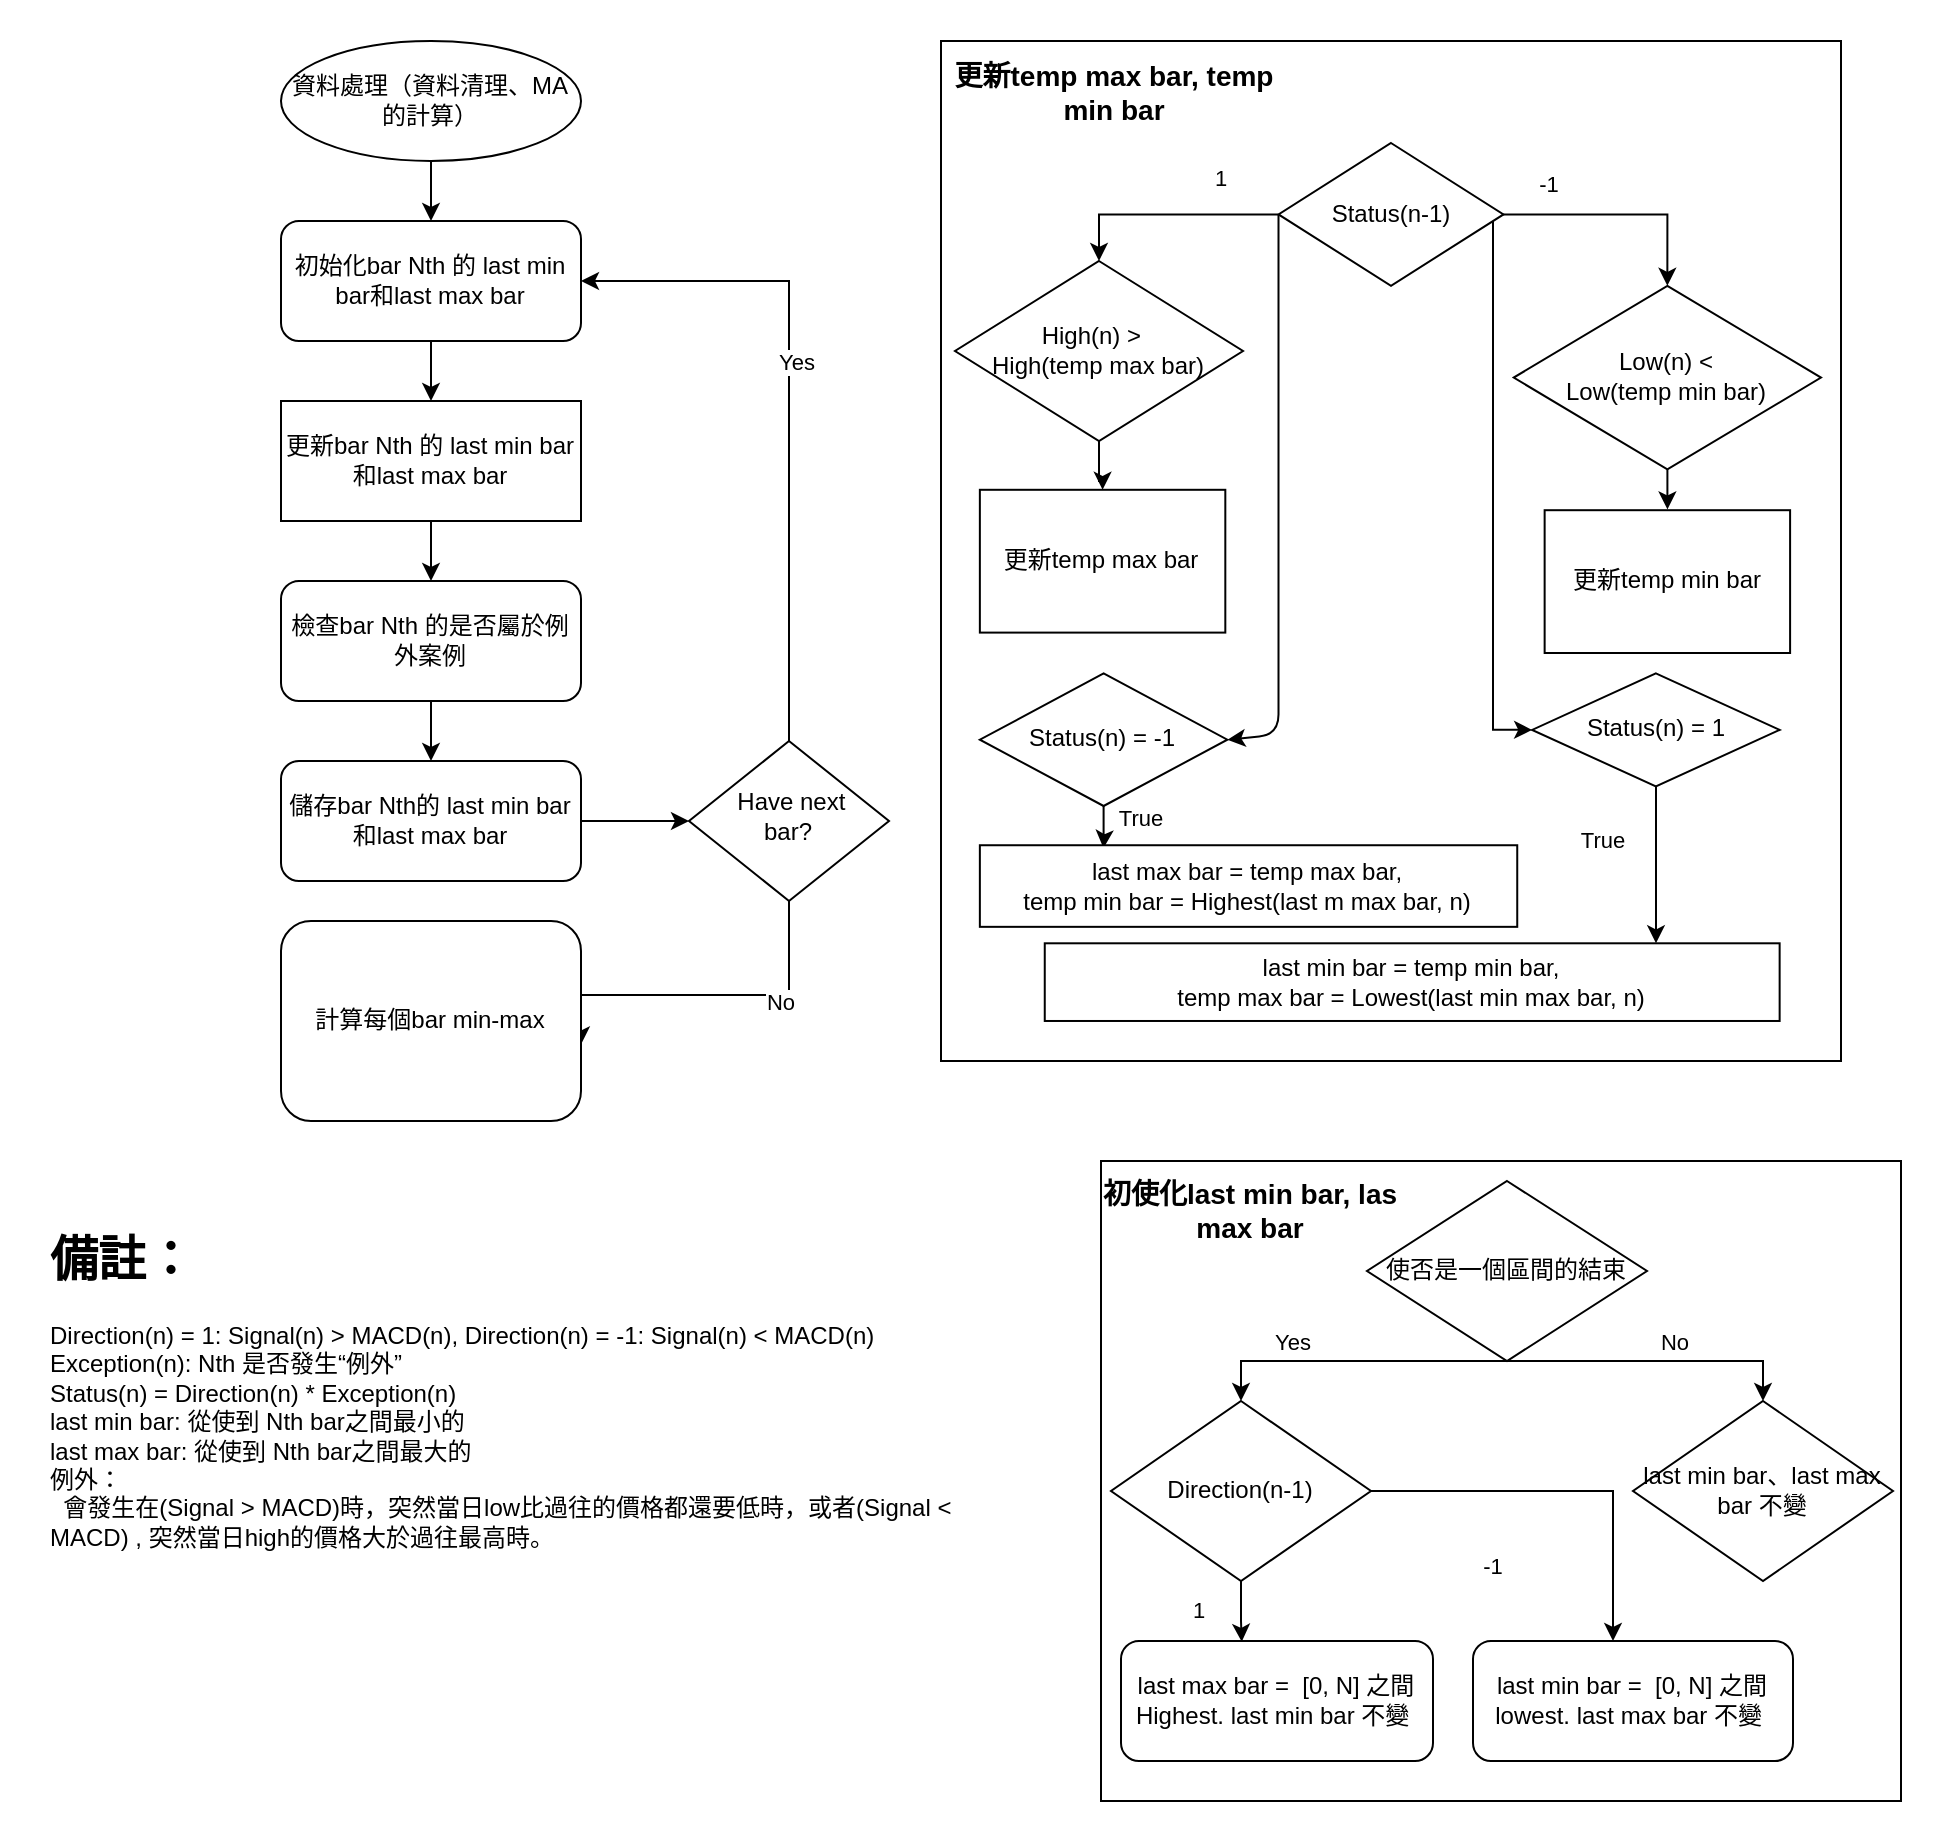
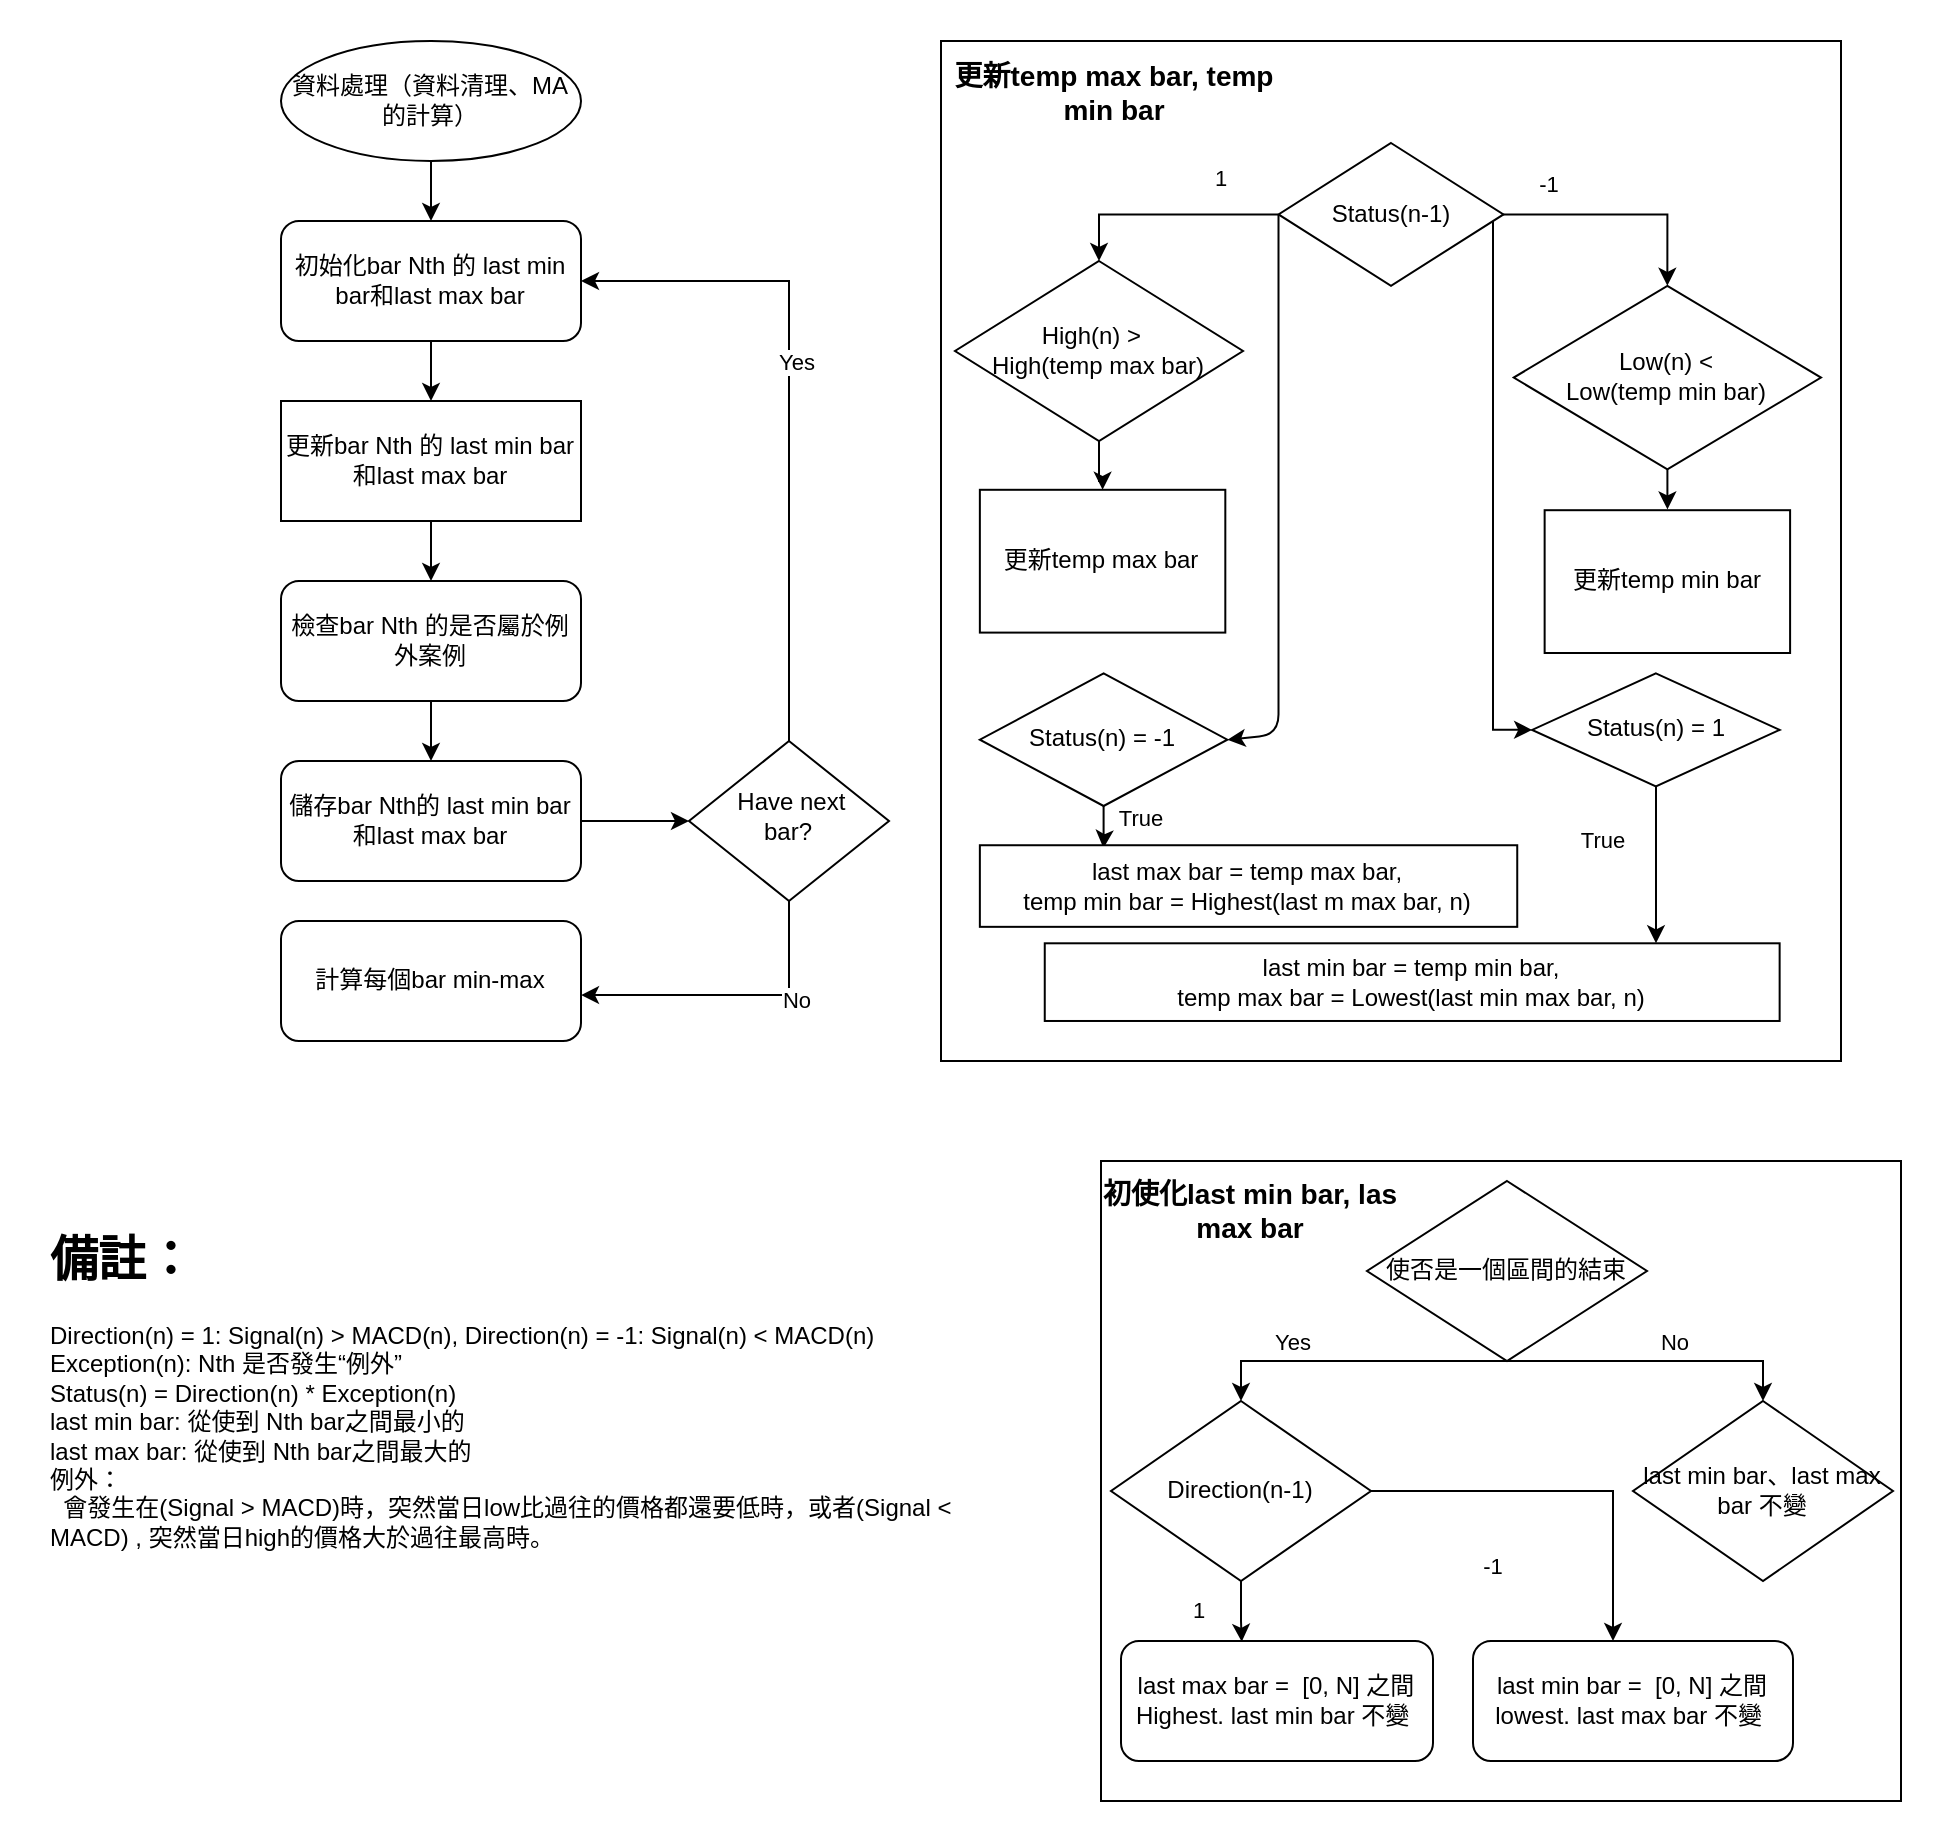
(431, 1021) -> (431, 981)
